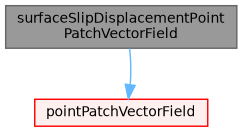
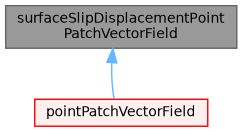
(131, 66) -> (112, 81)
